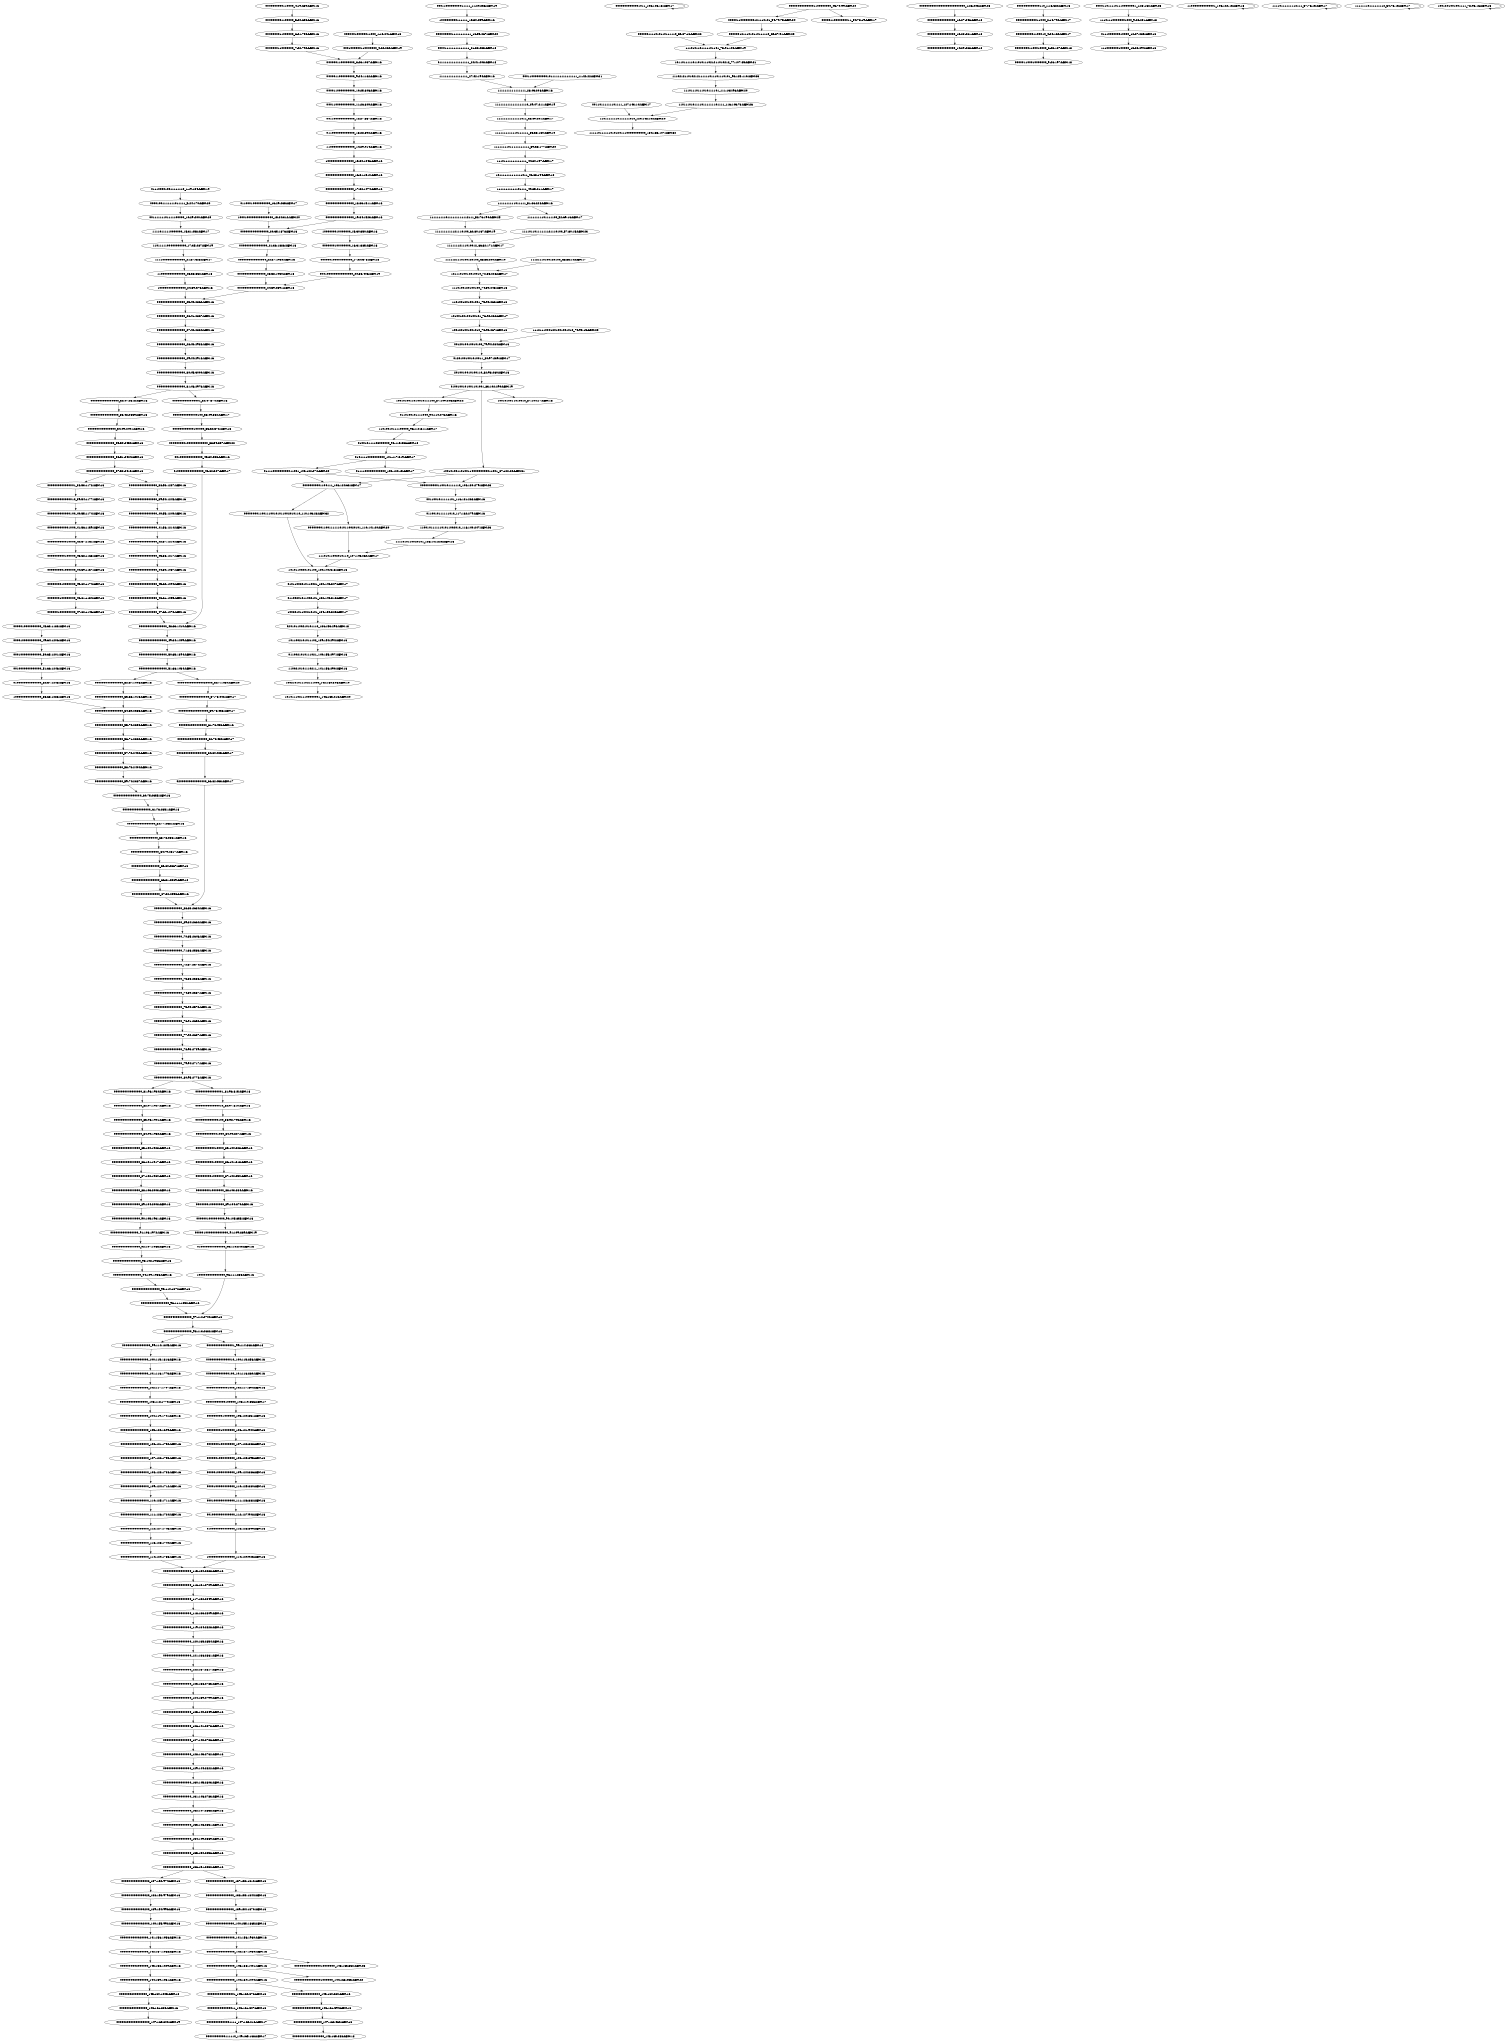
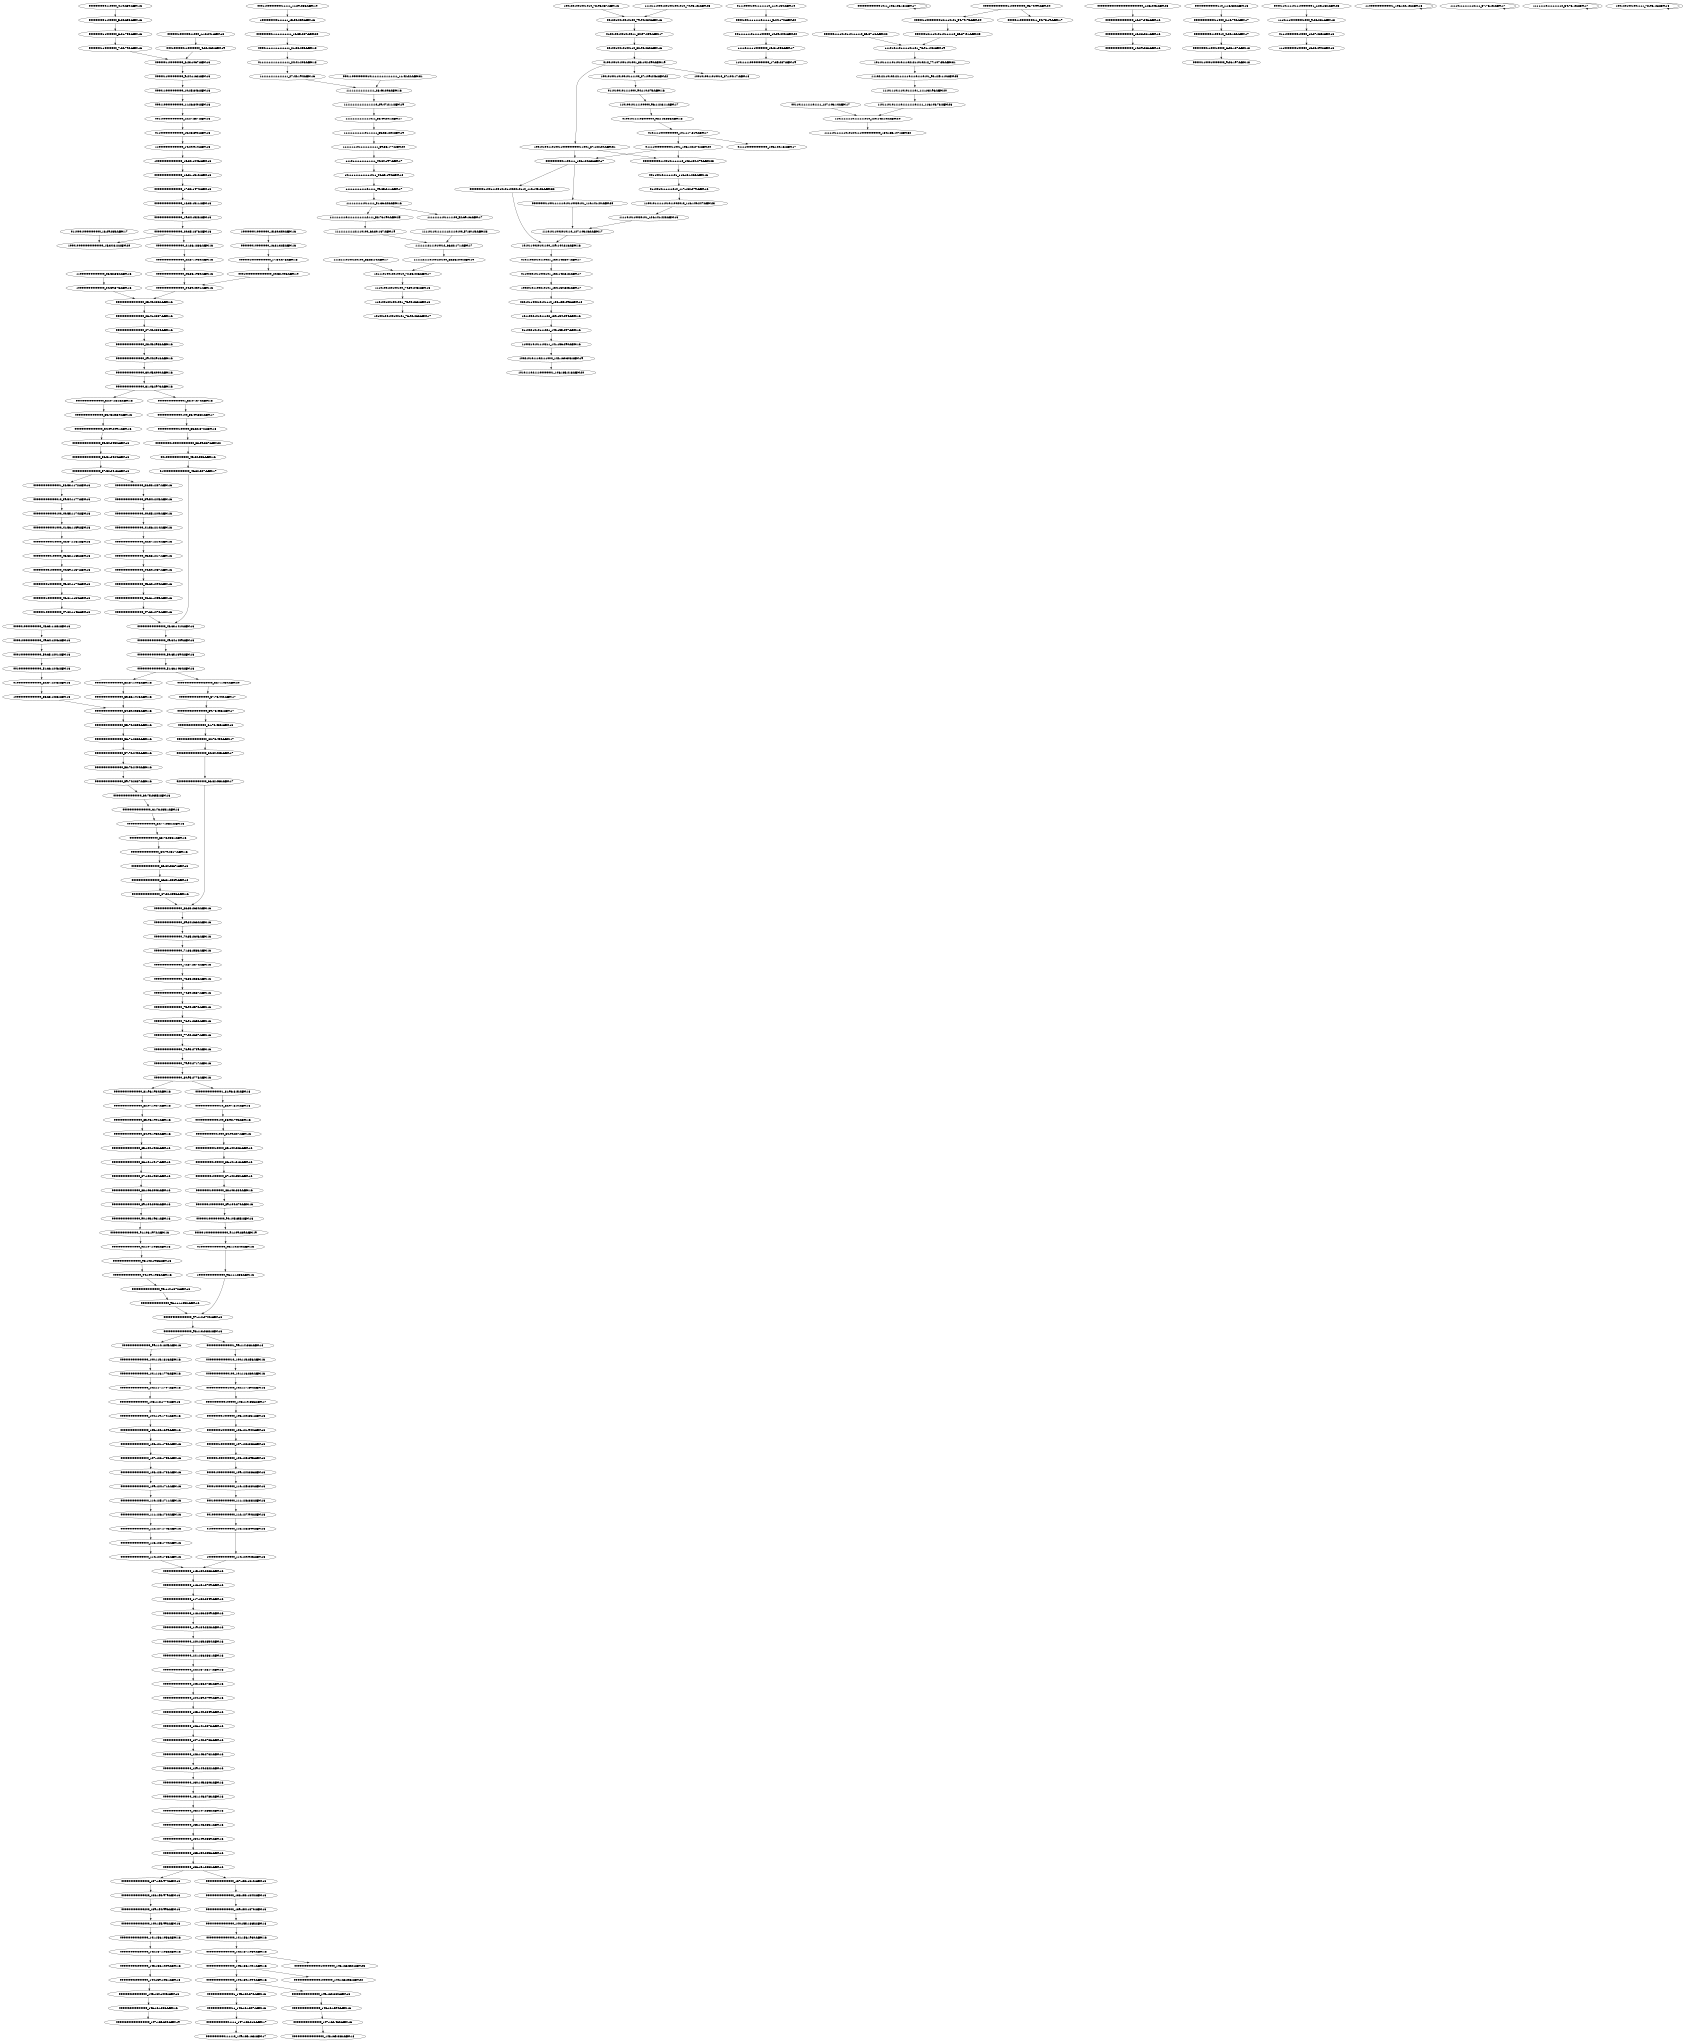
(269, 224) -> (142, 239)
(184, 260) -> none
(479, 322) -> none
